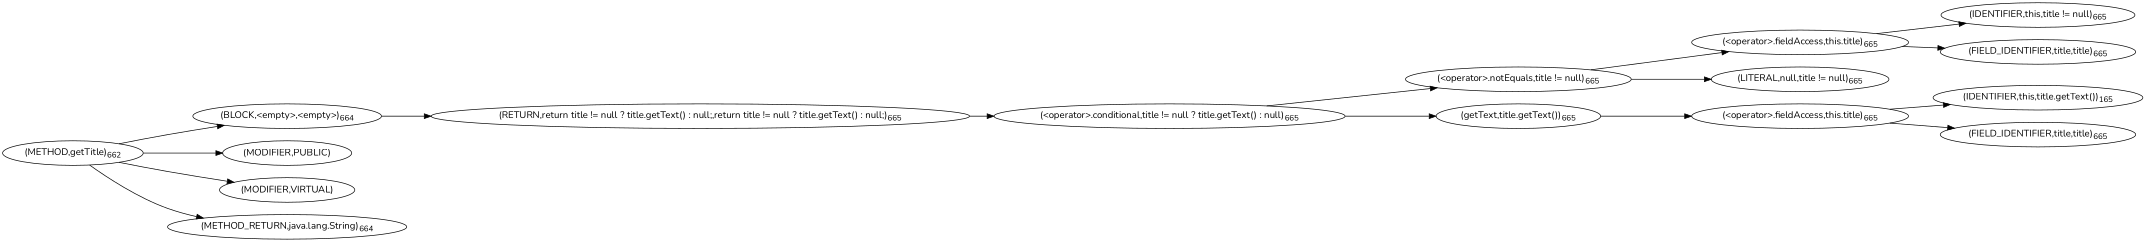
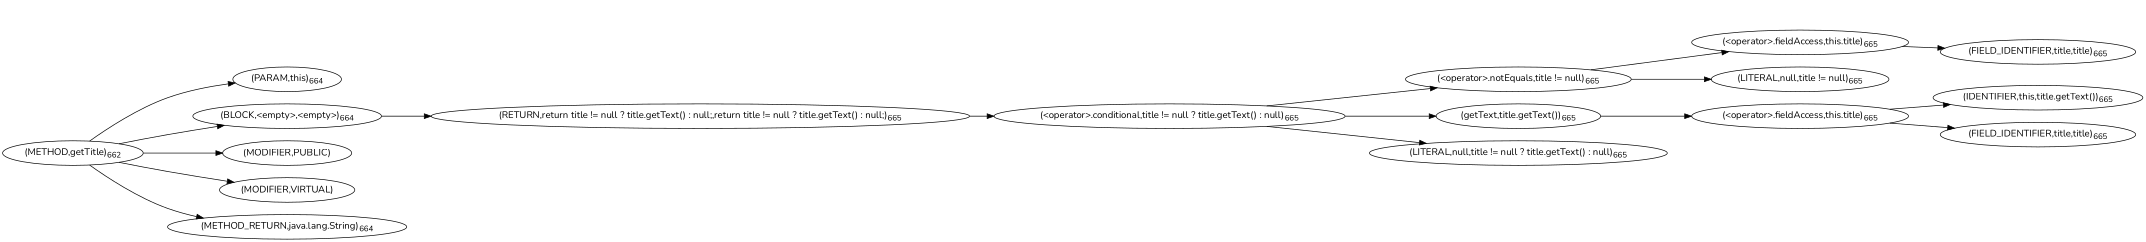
(2038, 15) -> none
none -> (287, 79)
(2106, 97) -> (2106, 97)
none -> (1518, 153)
